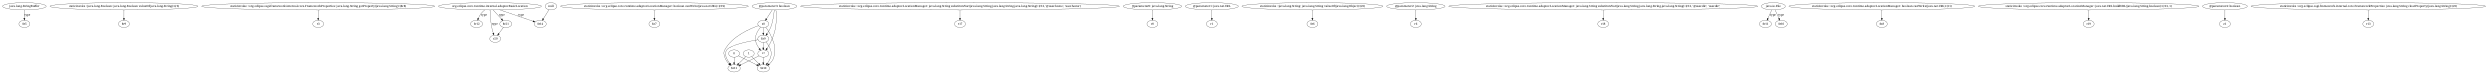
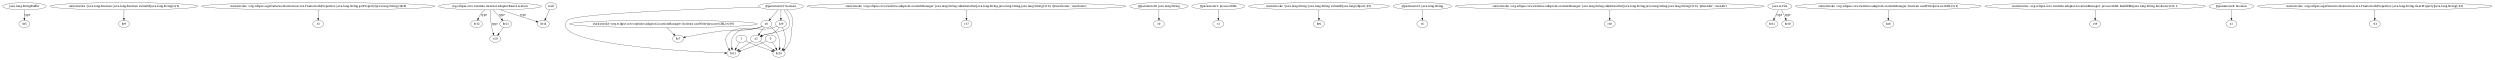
none -> (578, 17)
(763, 30) -> (724, 31)
none -> (792, 30)
